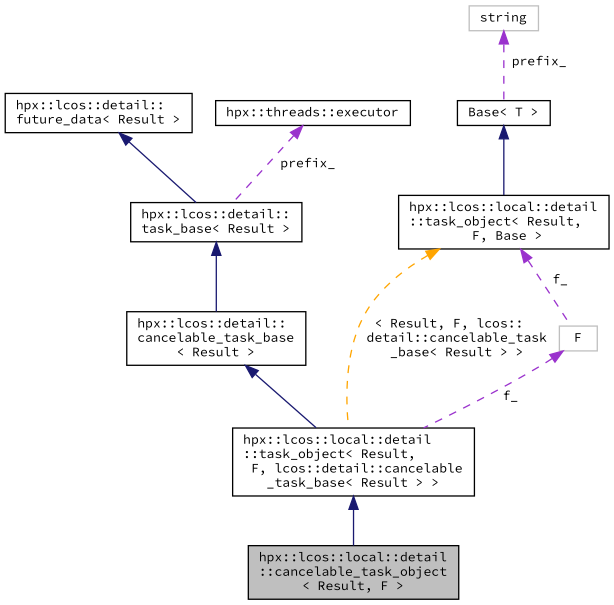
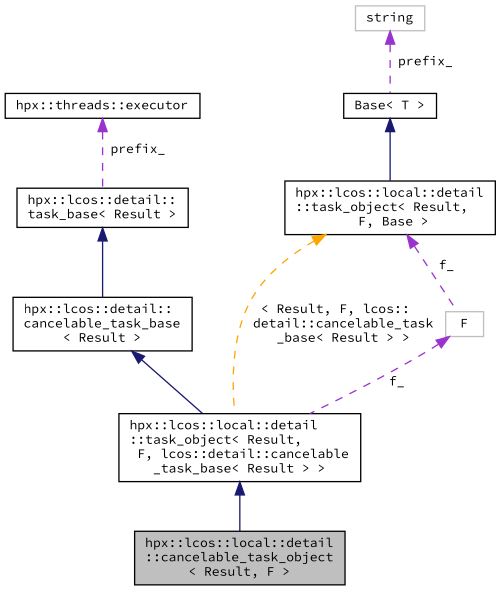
(99, 113) -> none
